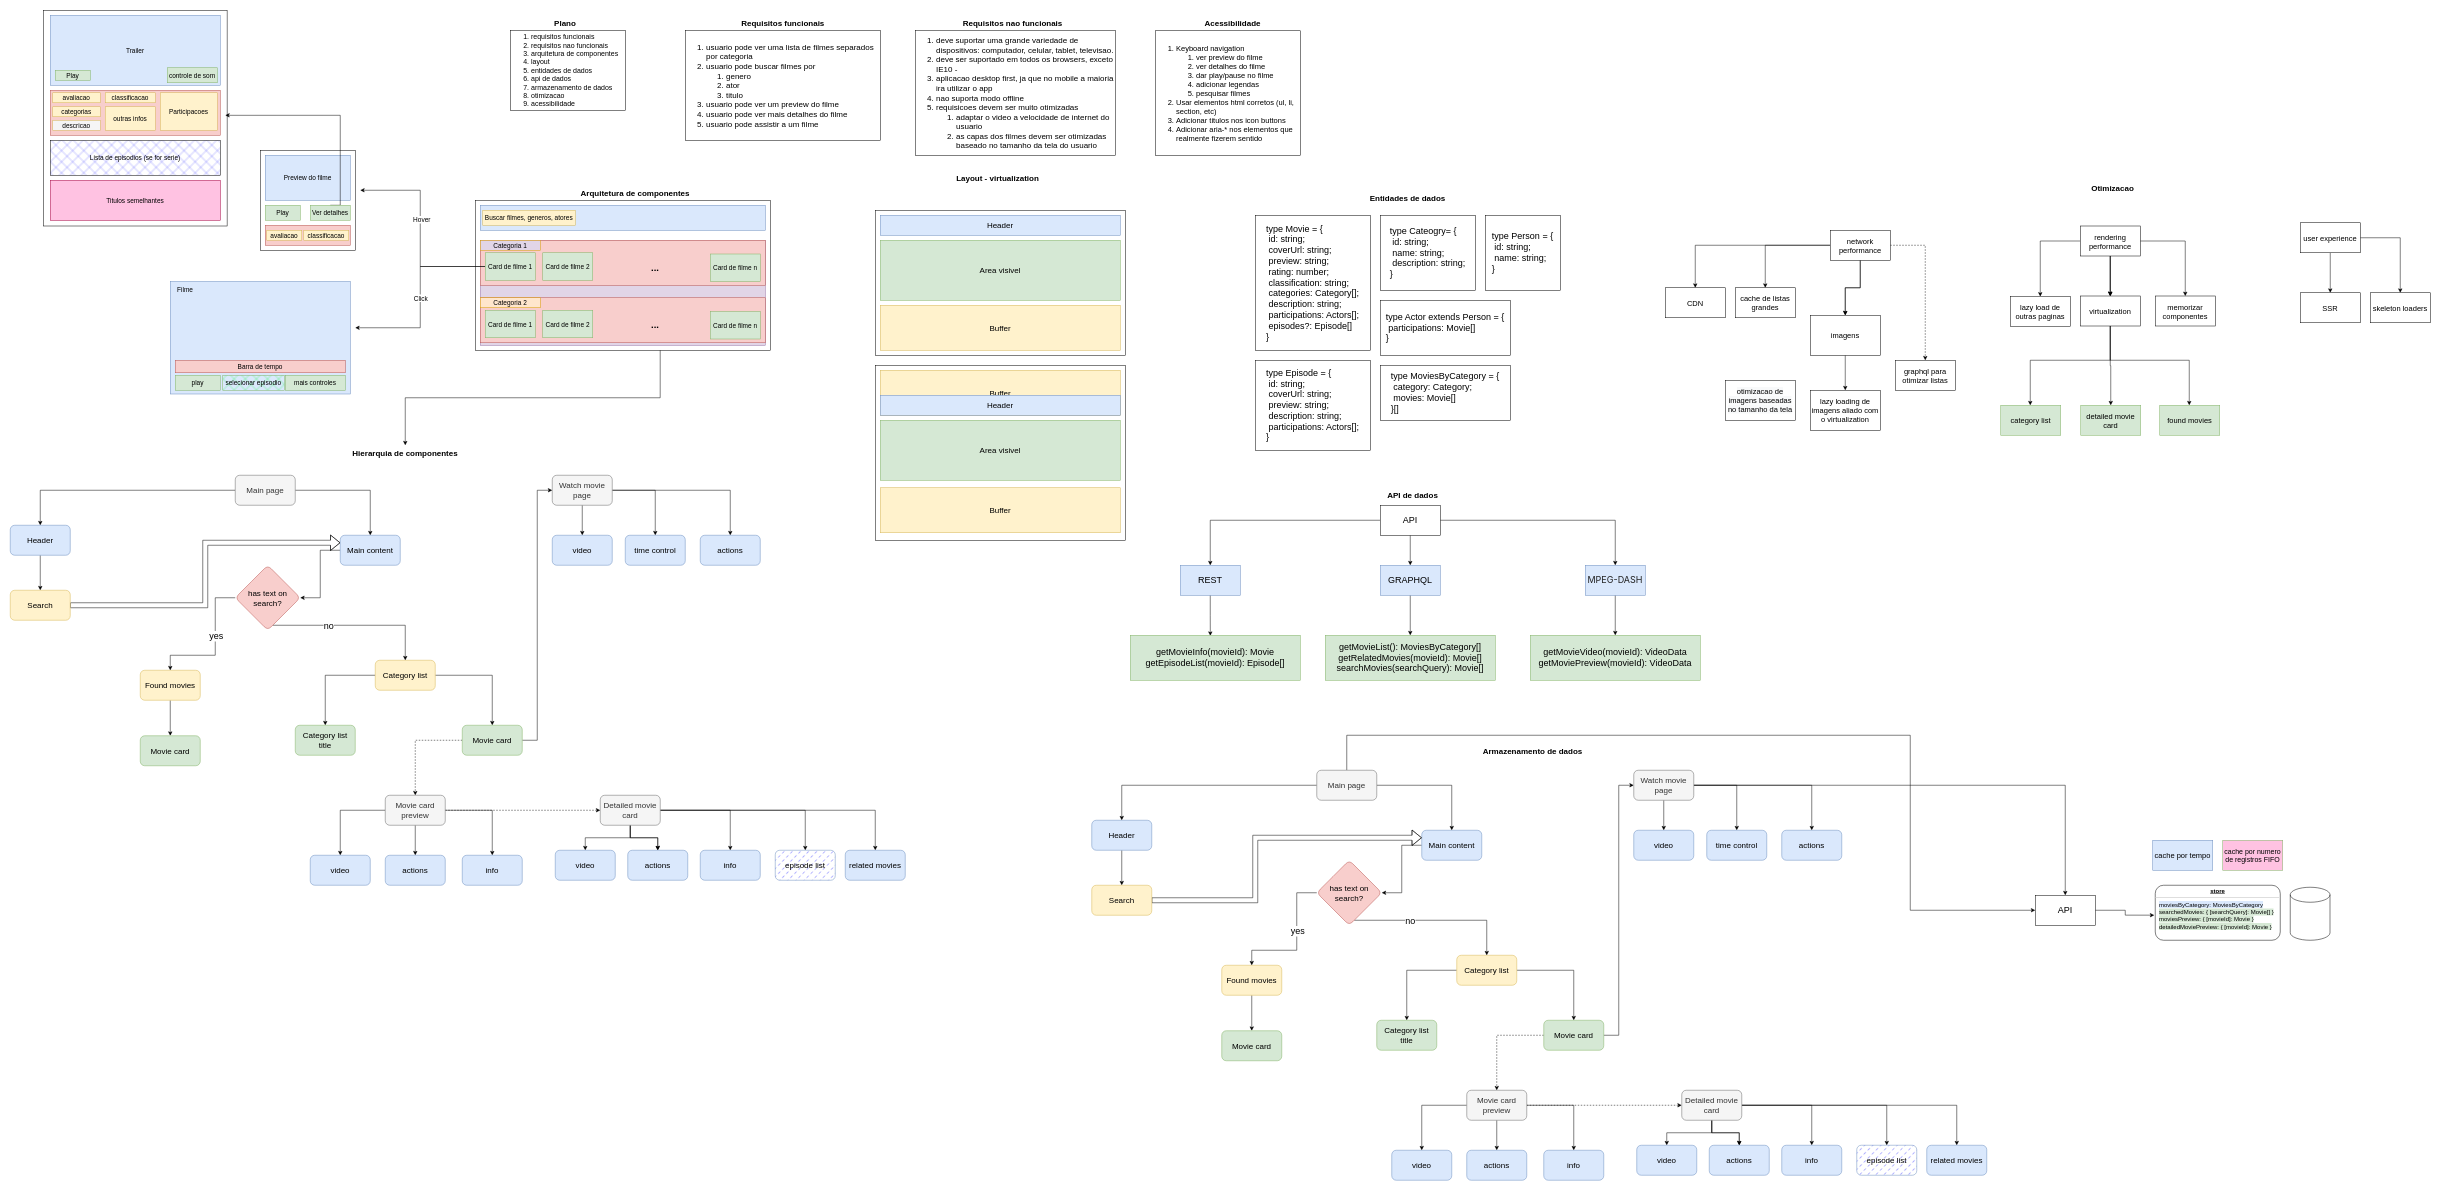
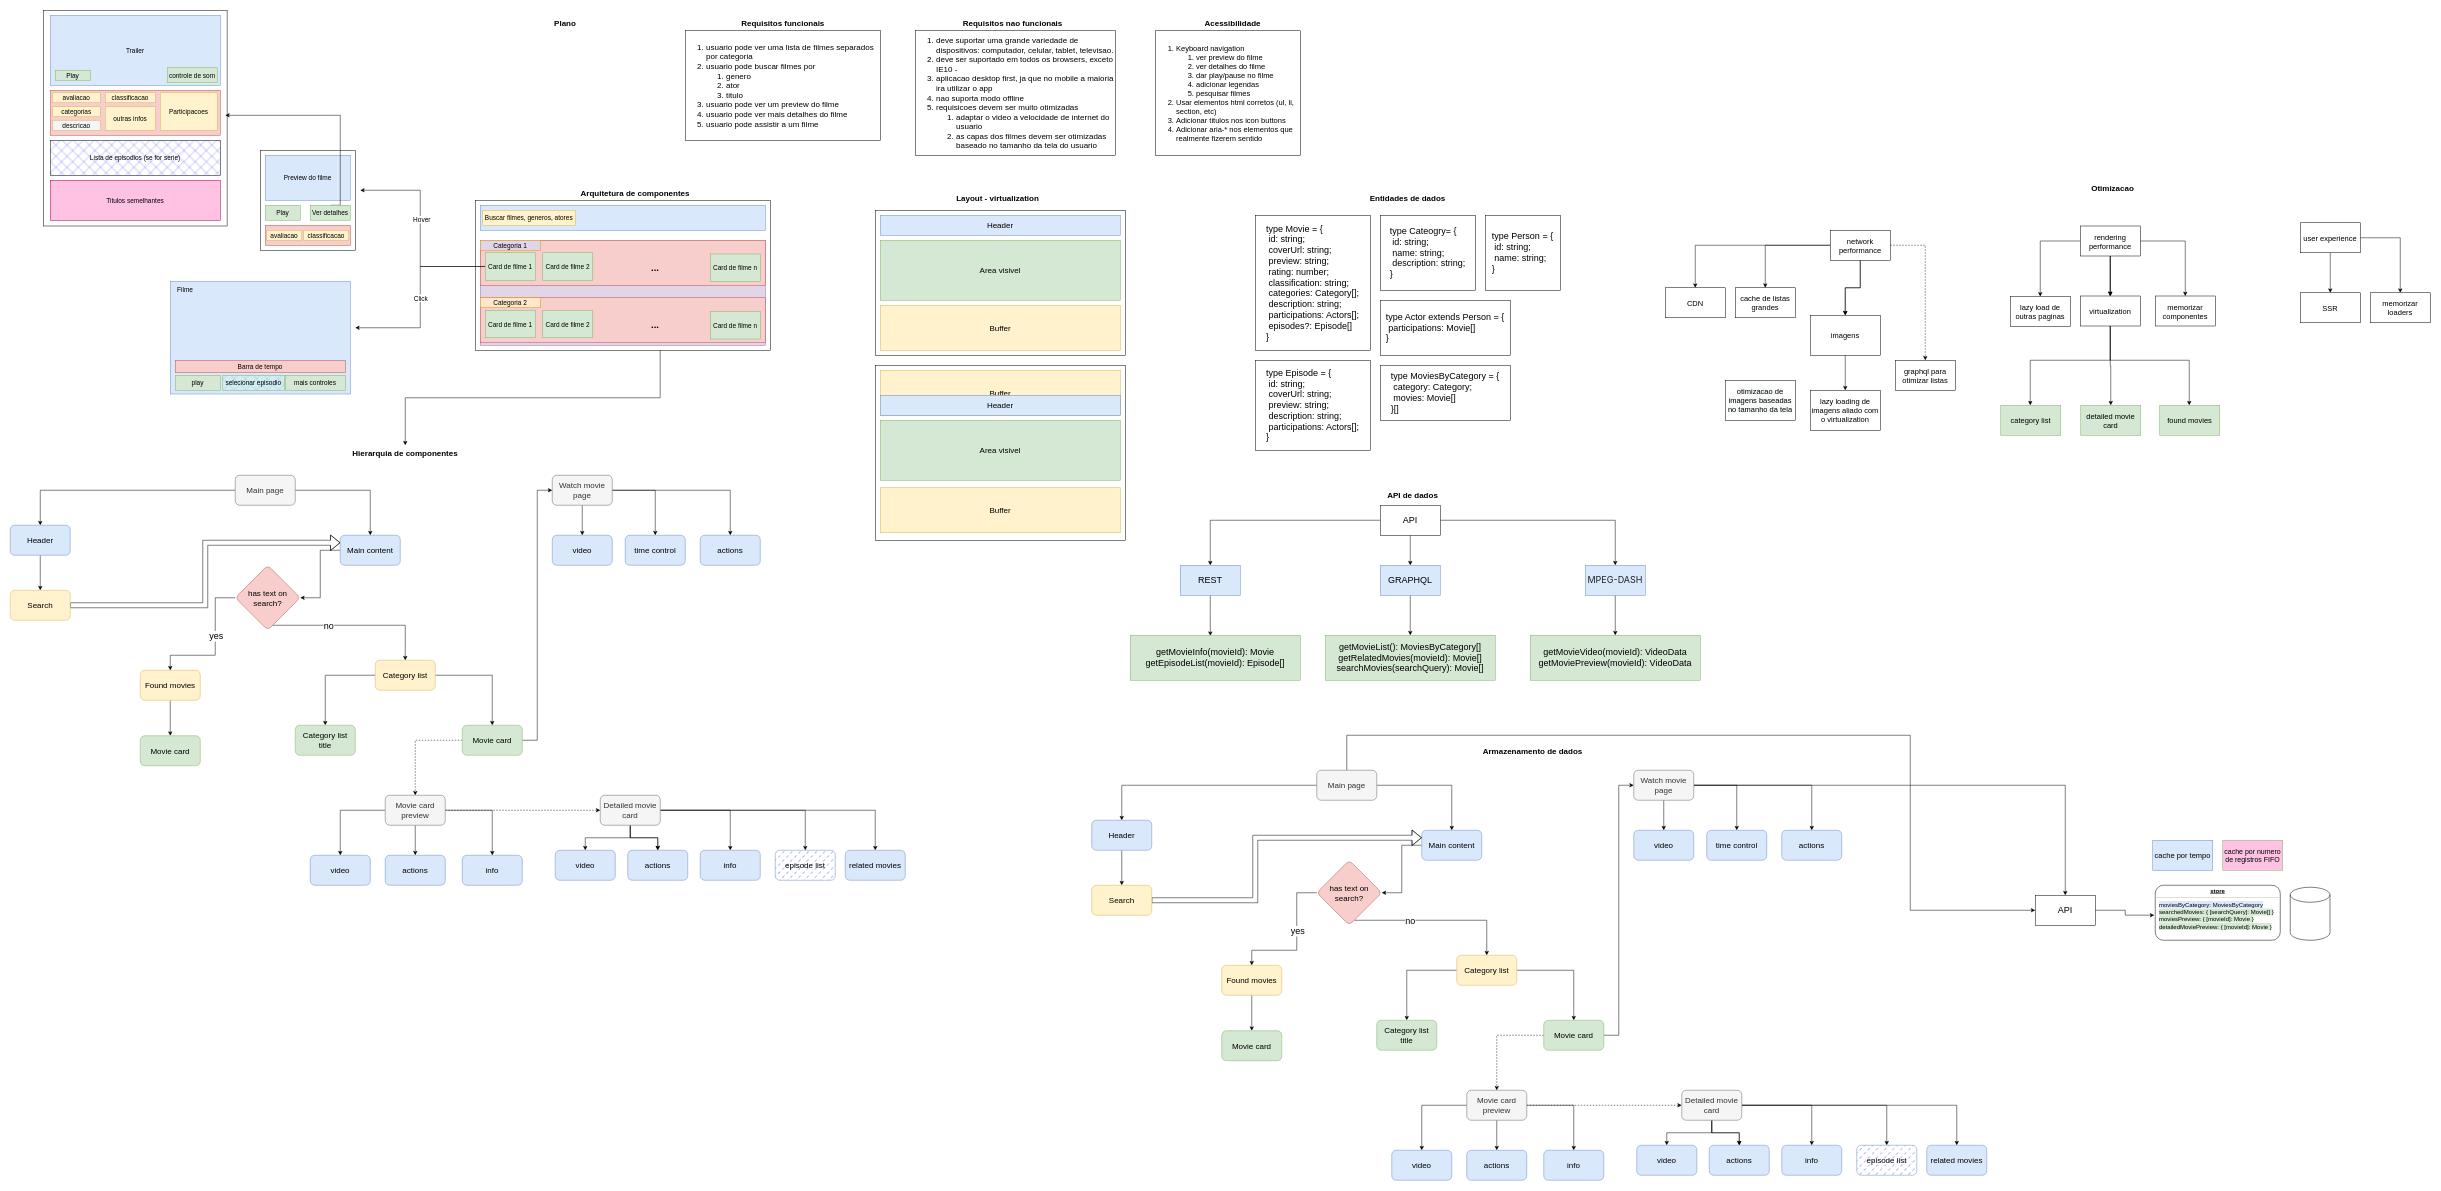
(568, 70) -> none
(998, 178) -> (998, 198)
(2400, 308) -> (2400, 308)
